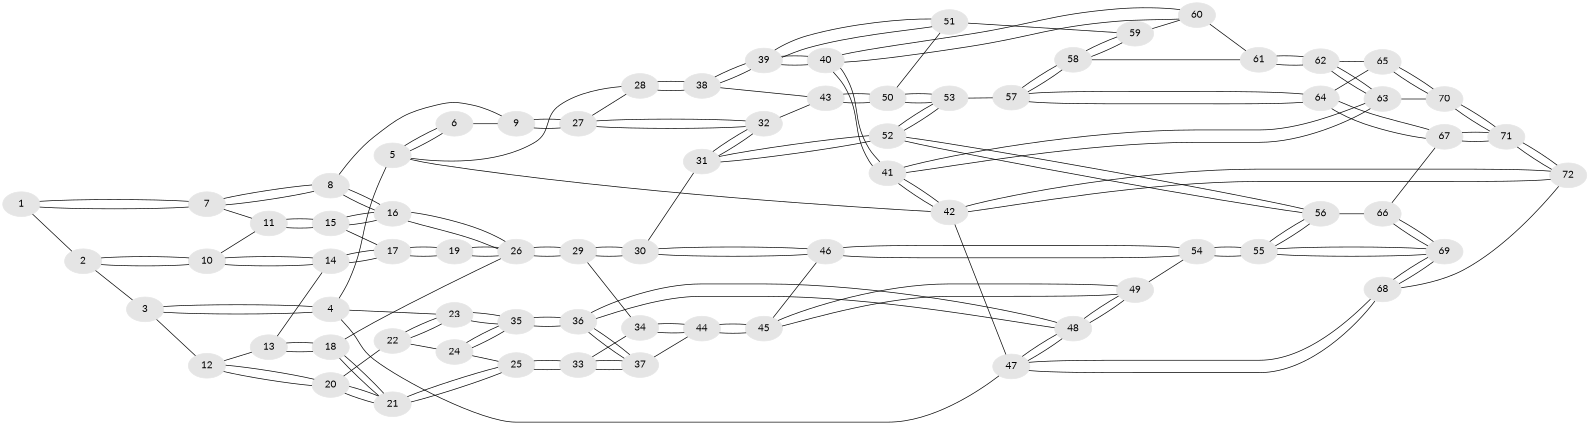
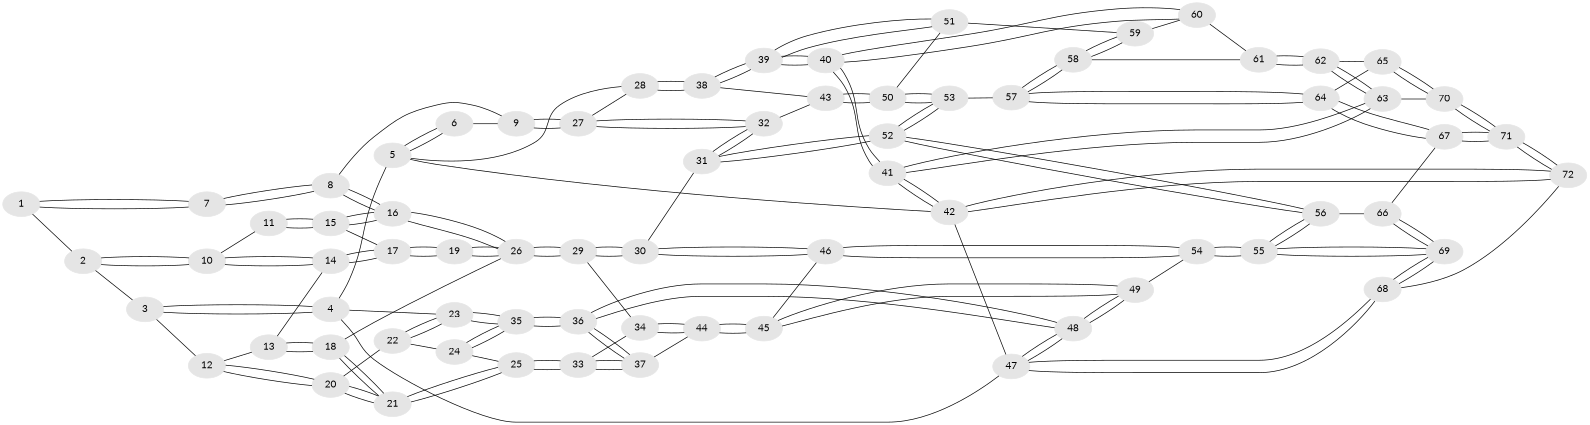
(238, 214) -> none
